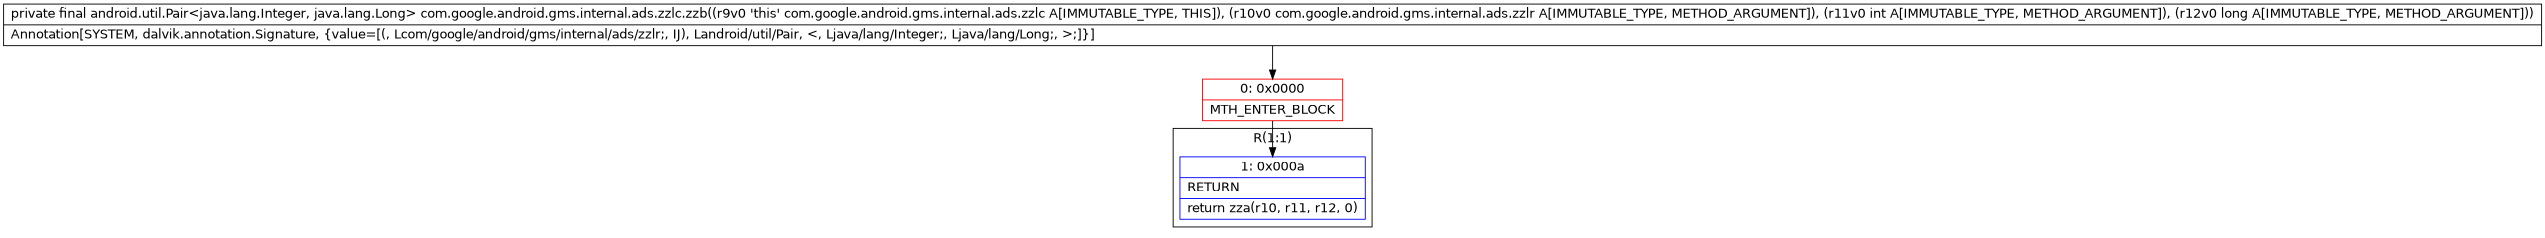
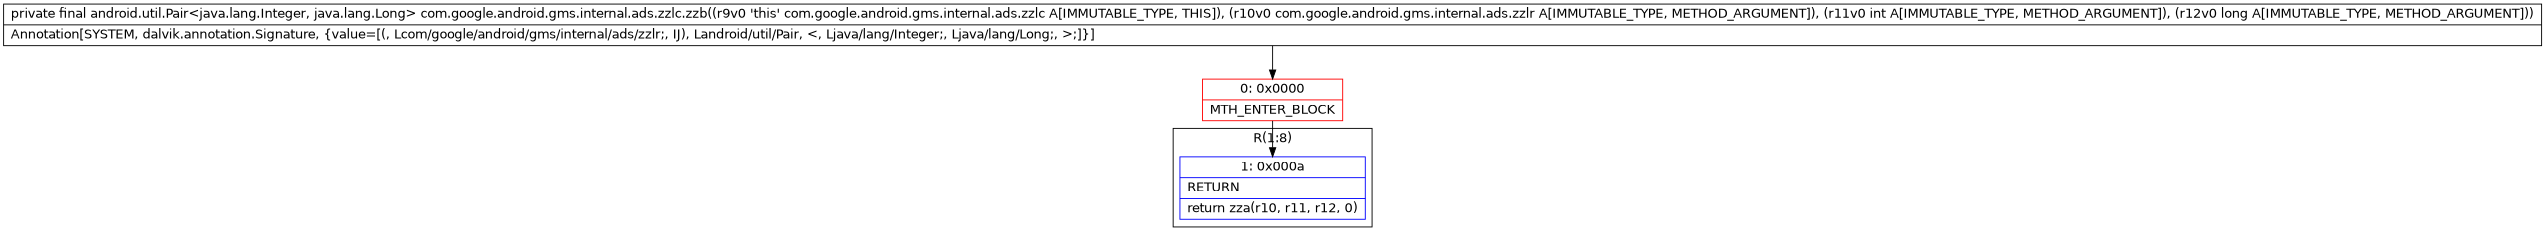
(1273, 139) -> (1273, 139)
